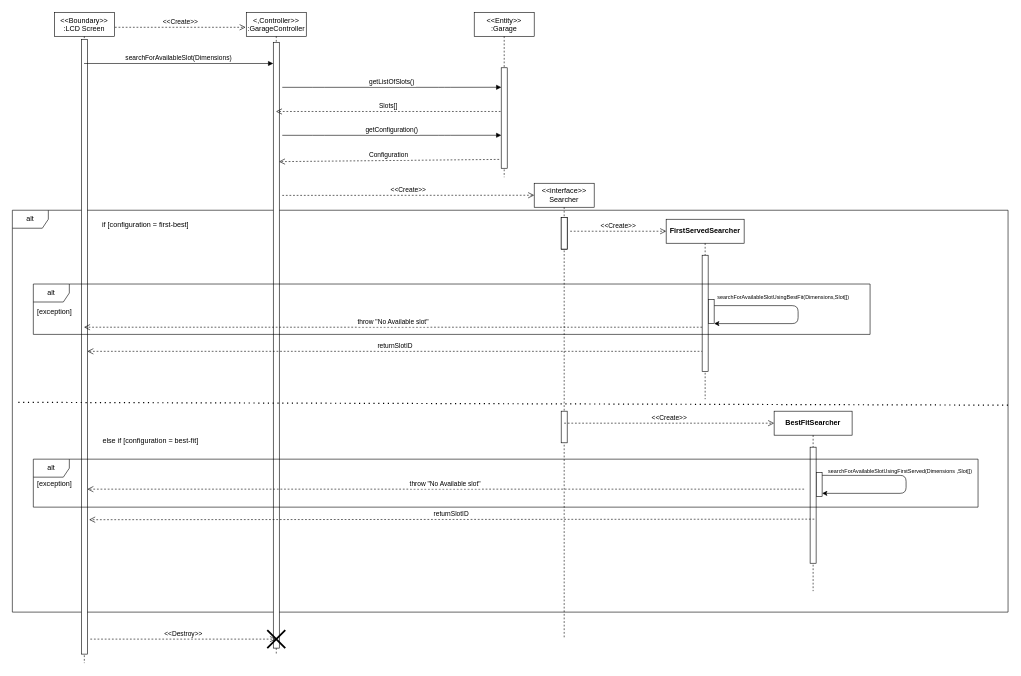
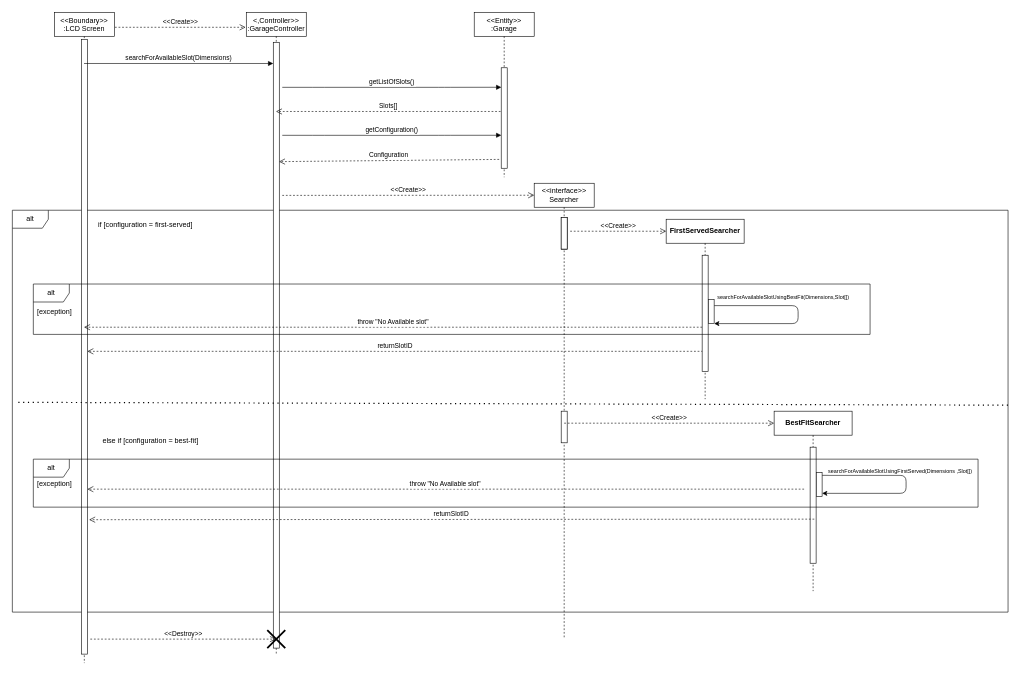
(145, 225) -> (145, 225)
